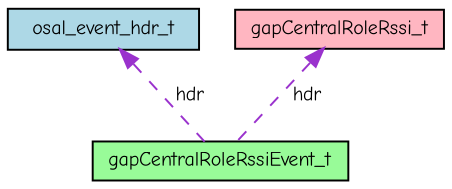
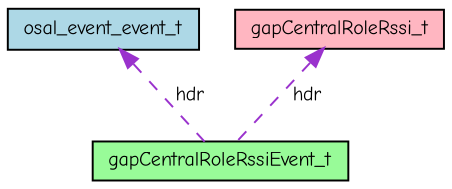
(103, 29) -> (103, 29)
